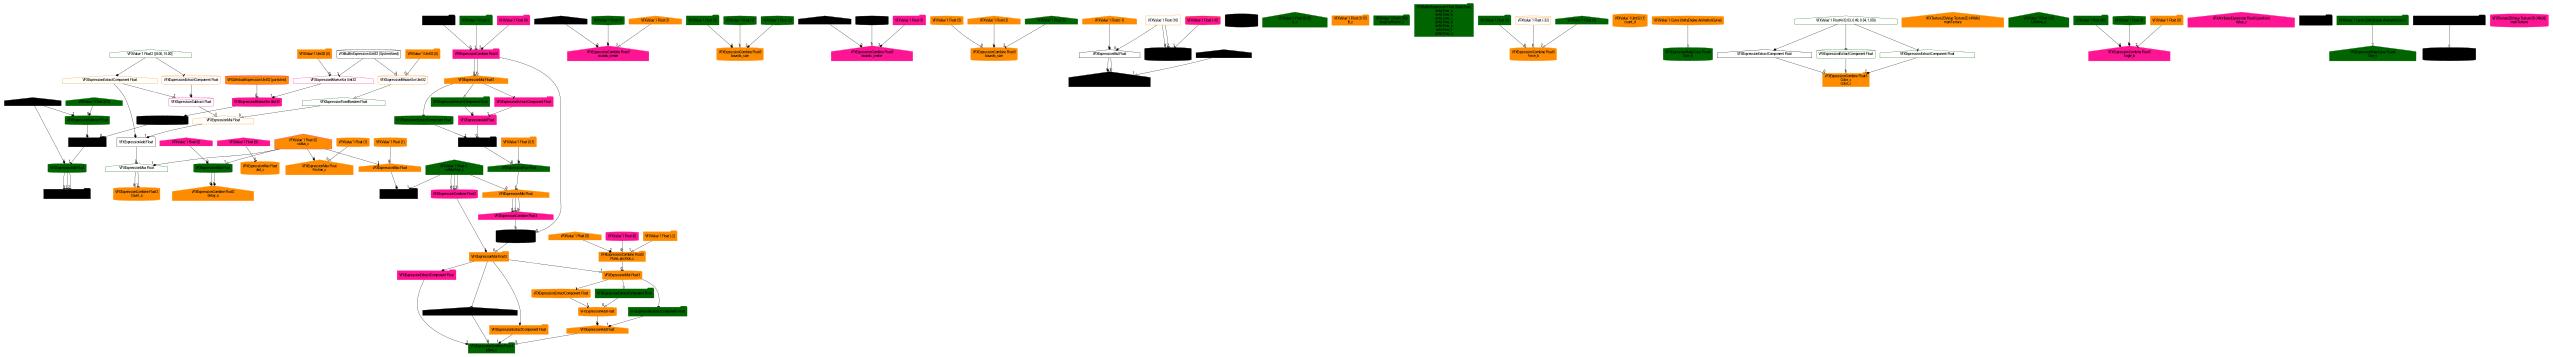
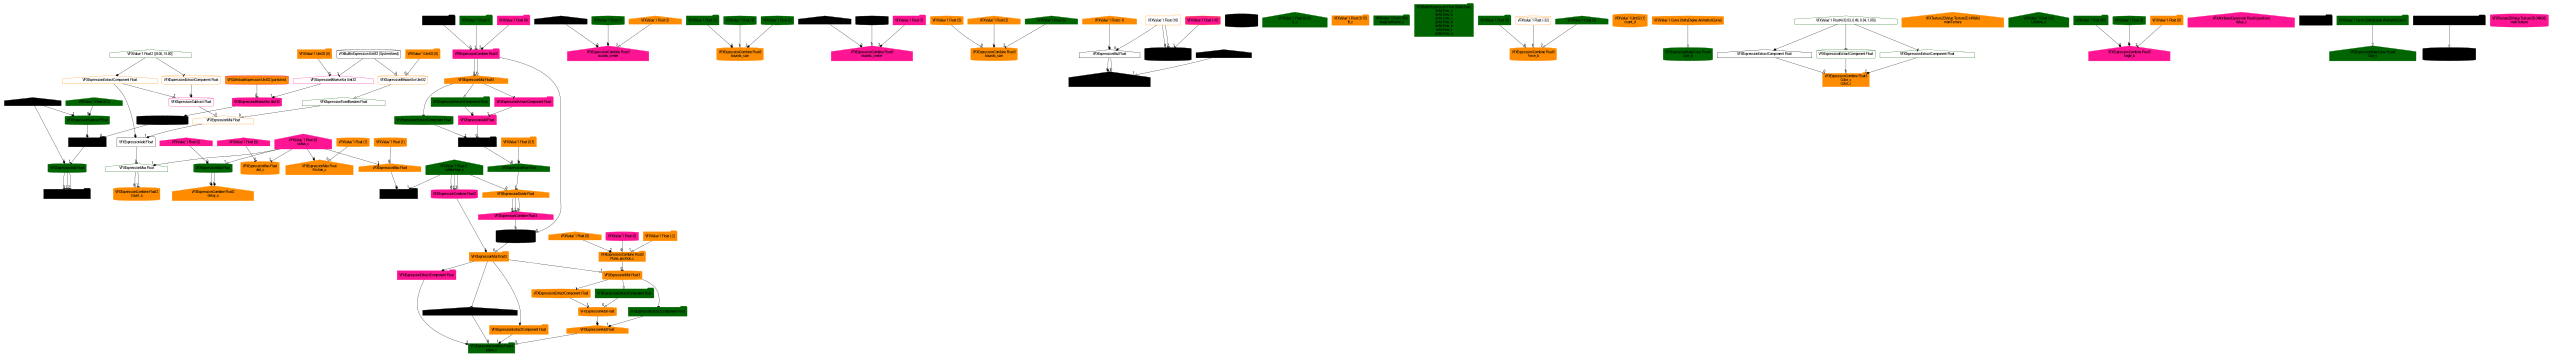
(303, 142) -> (303, 142)
none -> (282, 155)
(516, 194) -> (516, 194)
